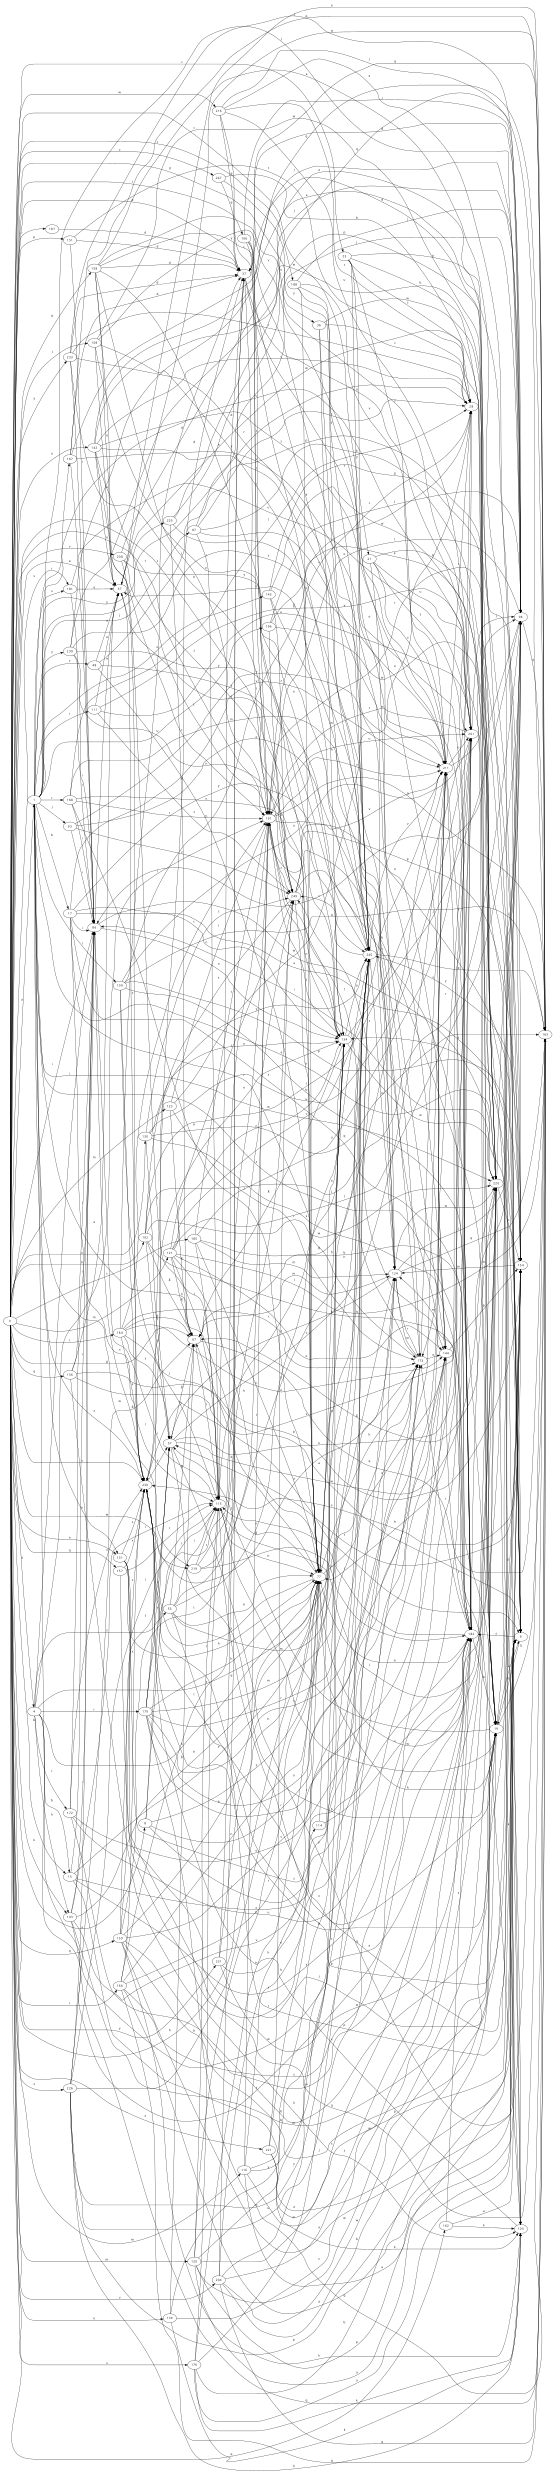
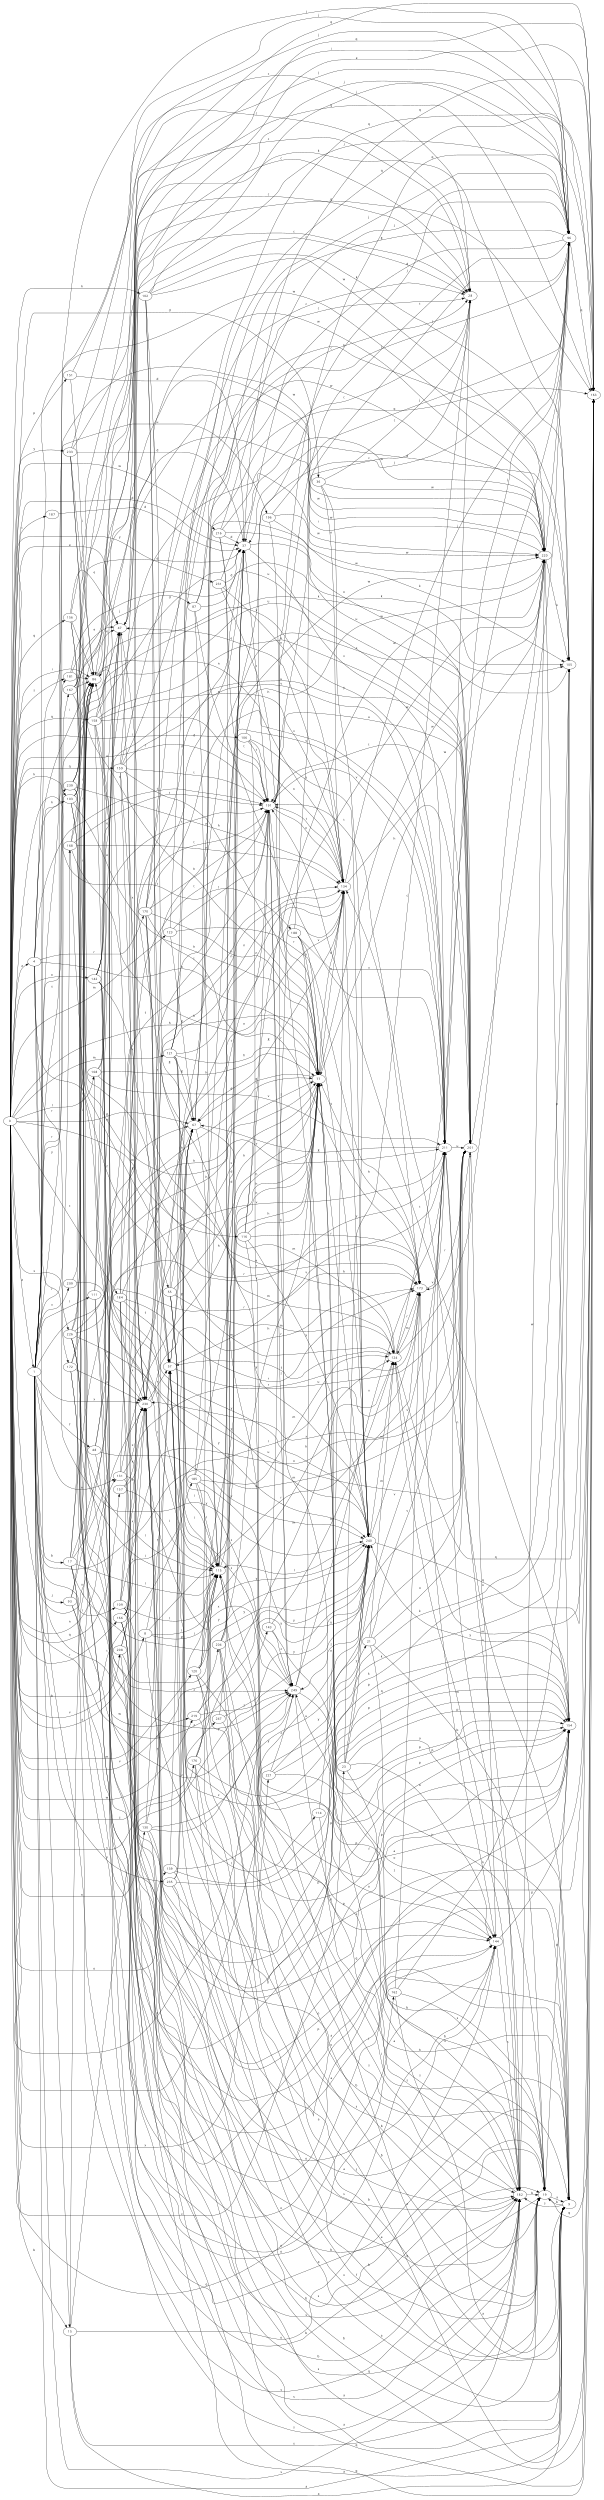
none -> (70, 1284)
(391, 1464) -> (480, 1544)
(440, 1507) -> (410, 1642)
none -> (187, 1672)
